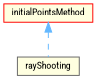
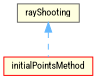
(48, 45) -> (48, 45)
